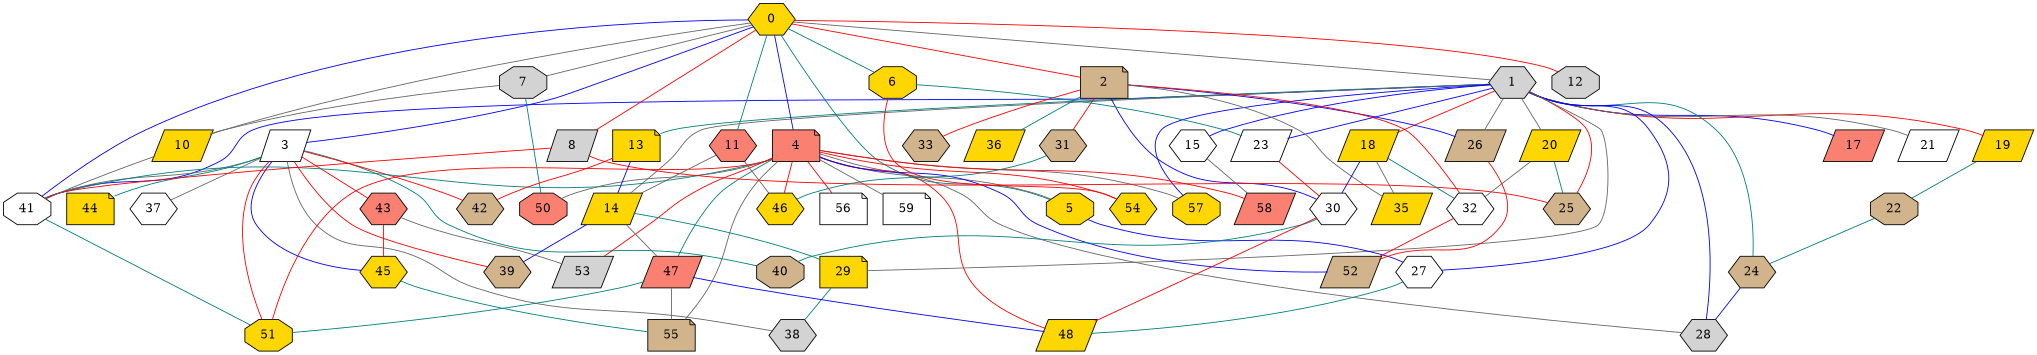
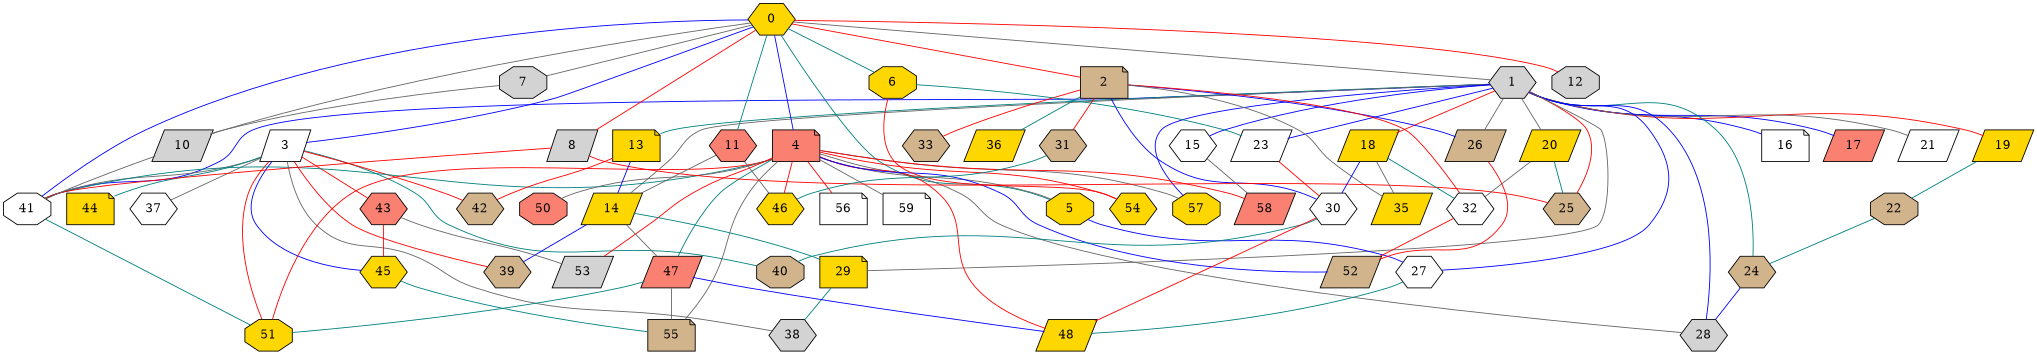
(533, 143) -> none
(183, 146) -> (183, 146)
none -> (1785, 146)
